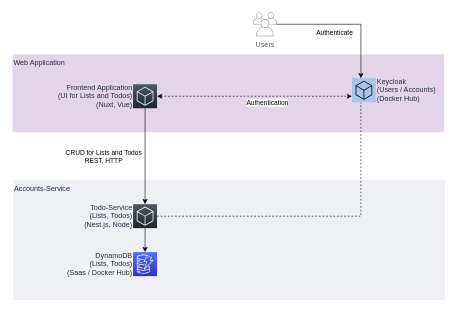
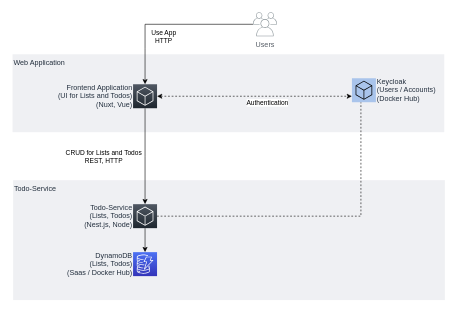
none -> (198, 24)
(360, 24) -> none
(228, 93) -> (228, 93)
(45, 188) -> (37, 188)
